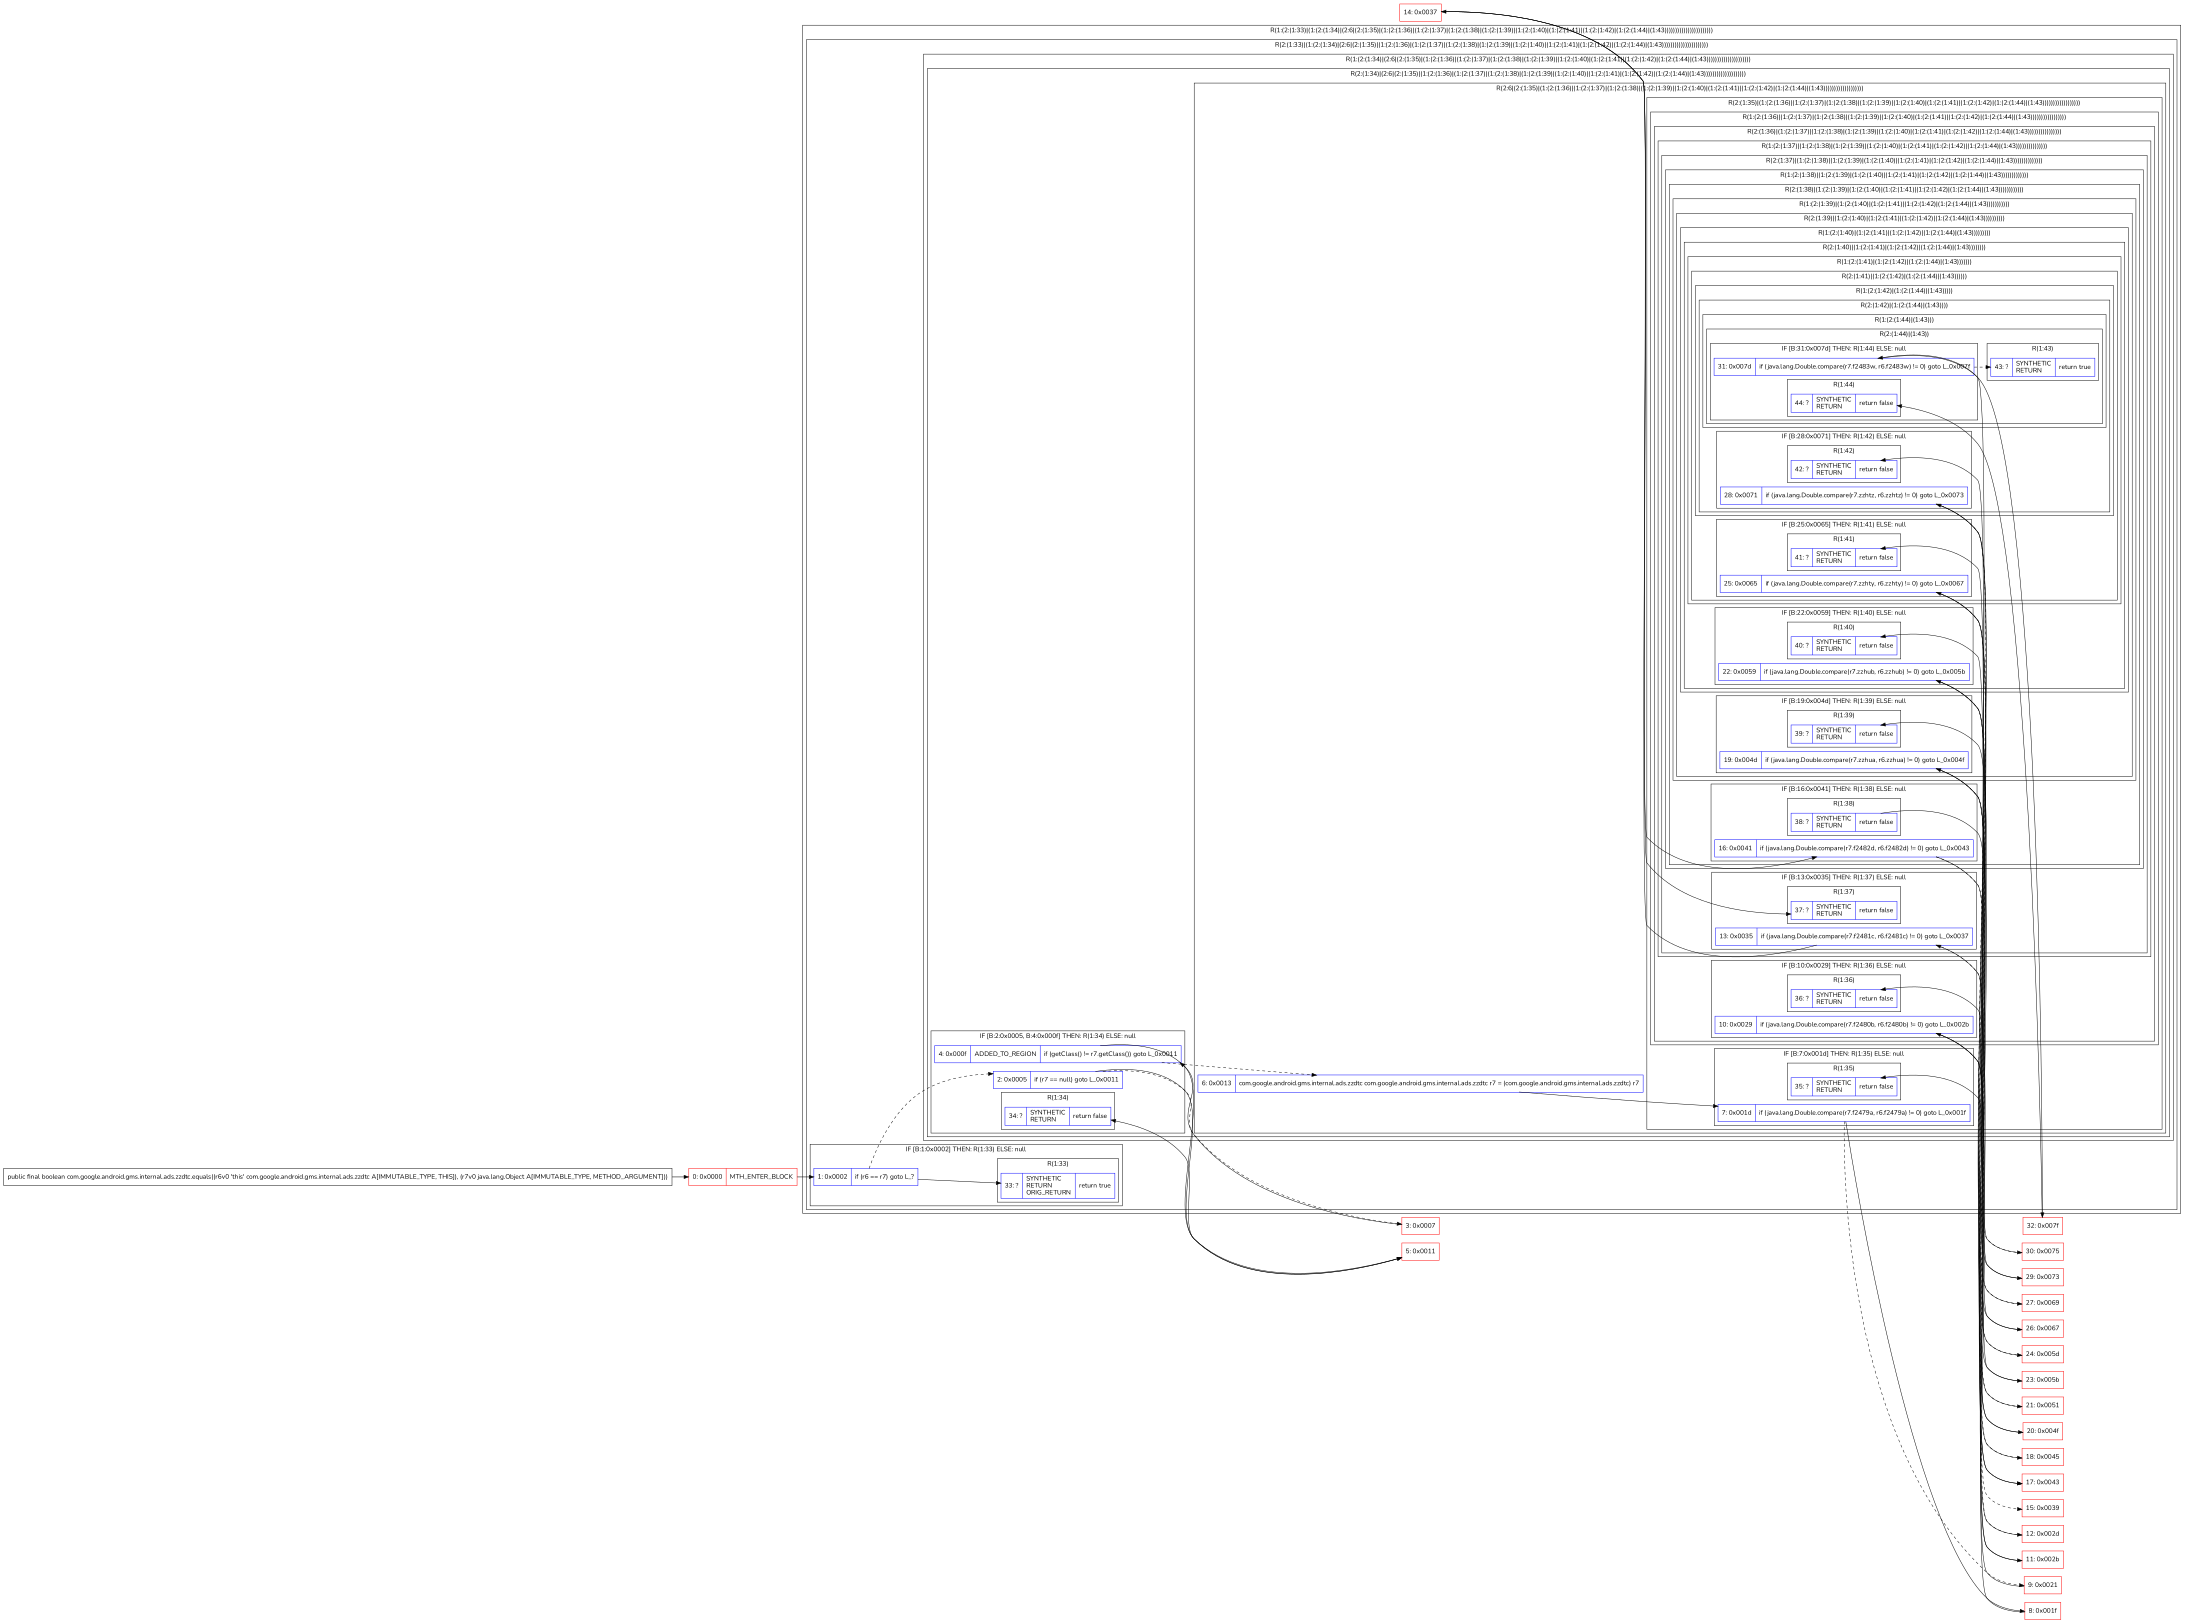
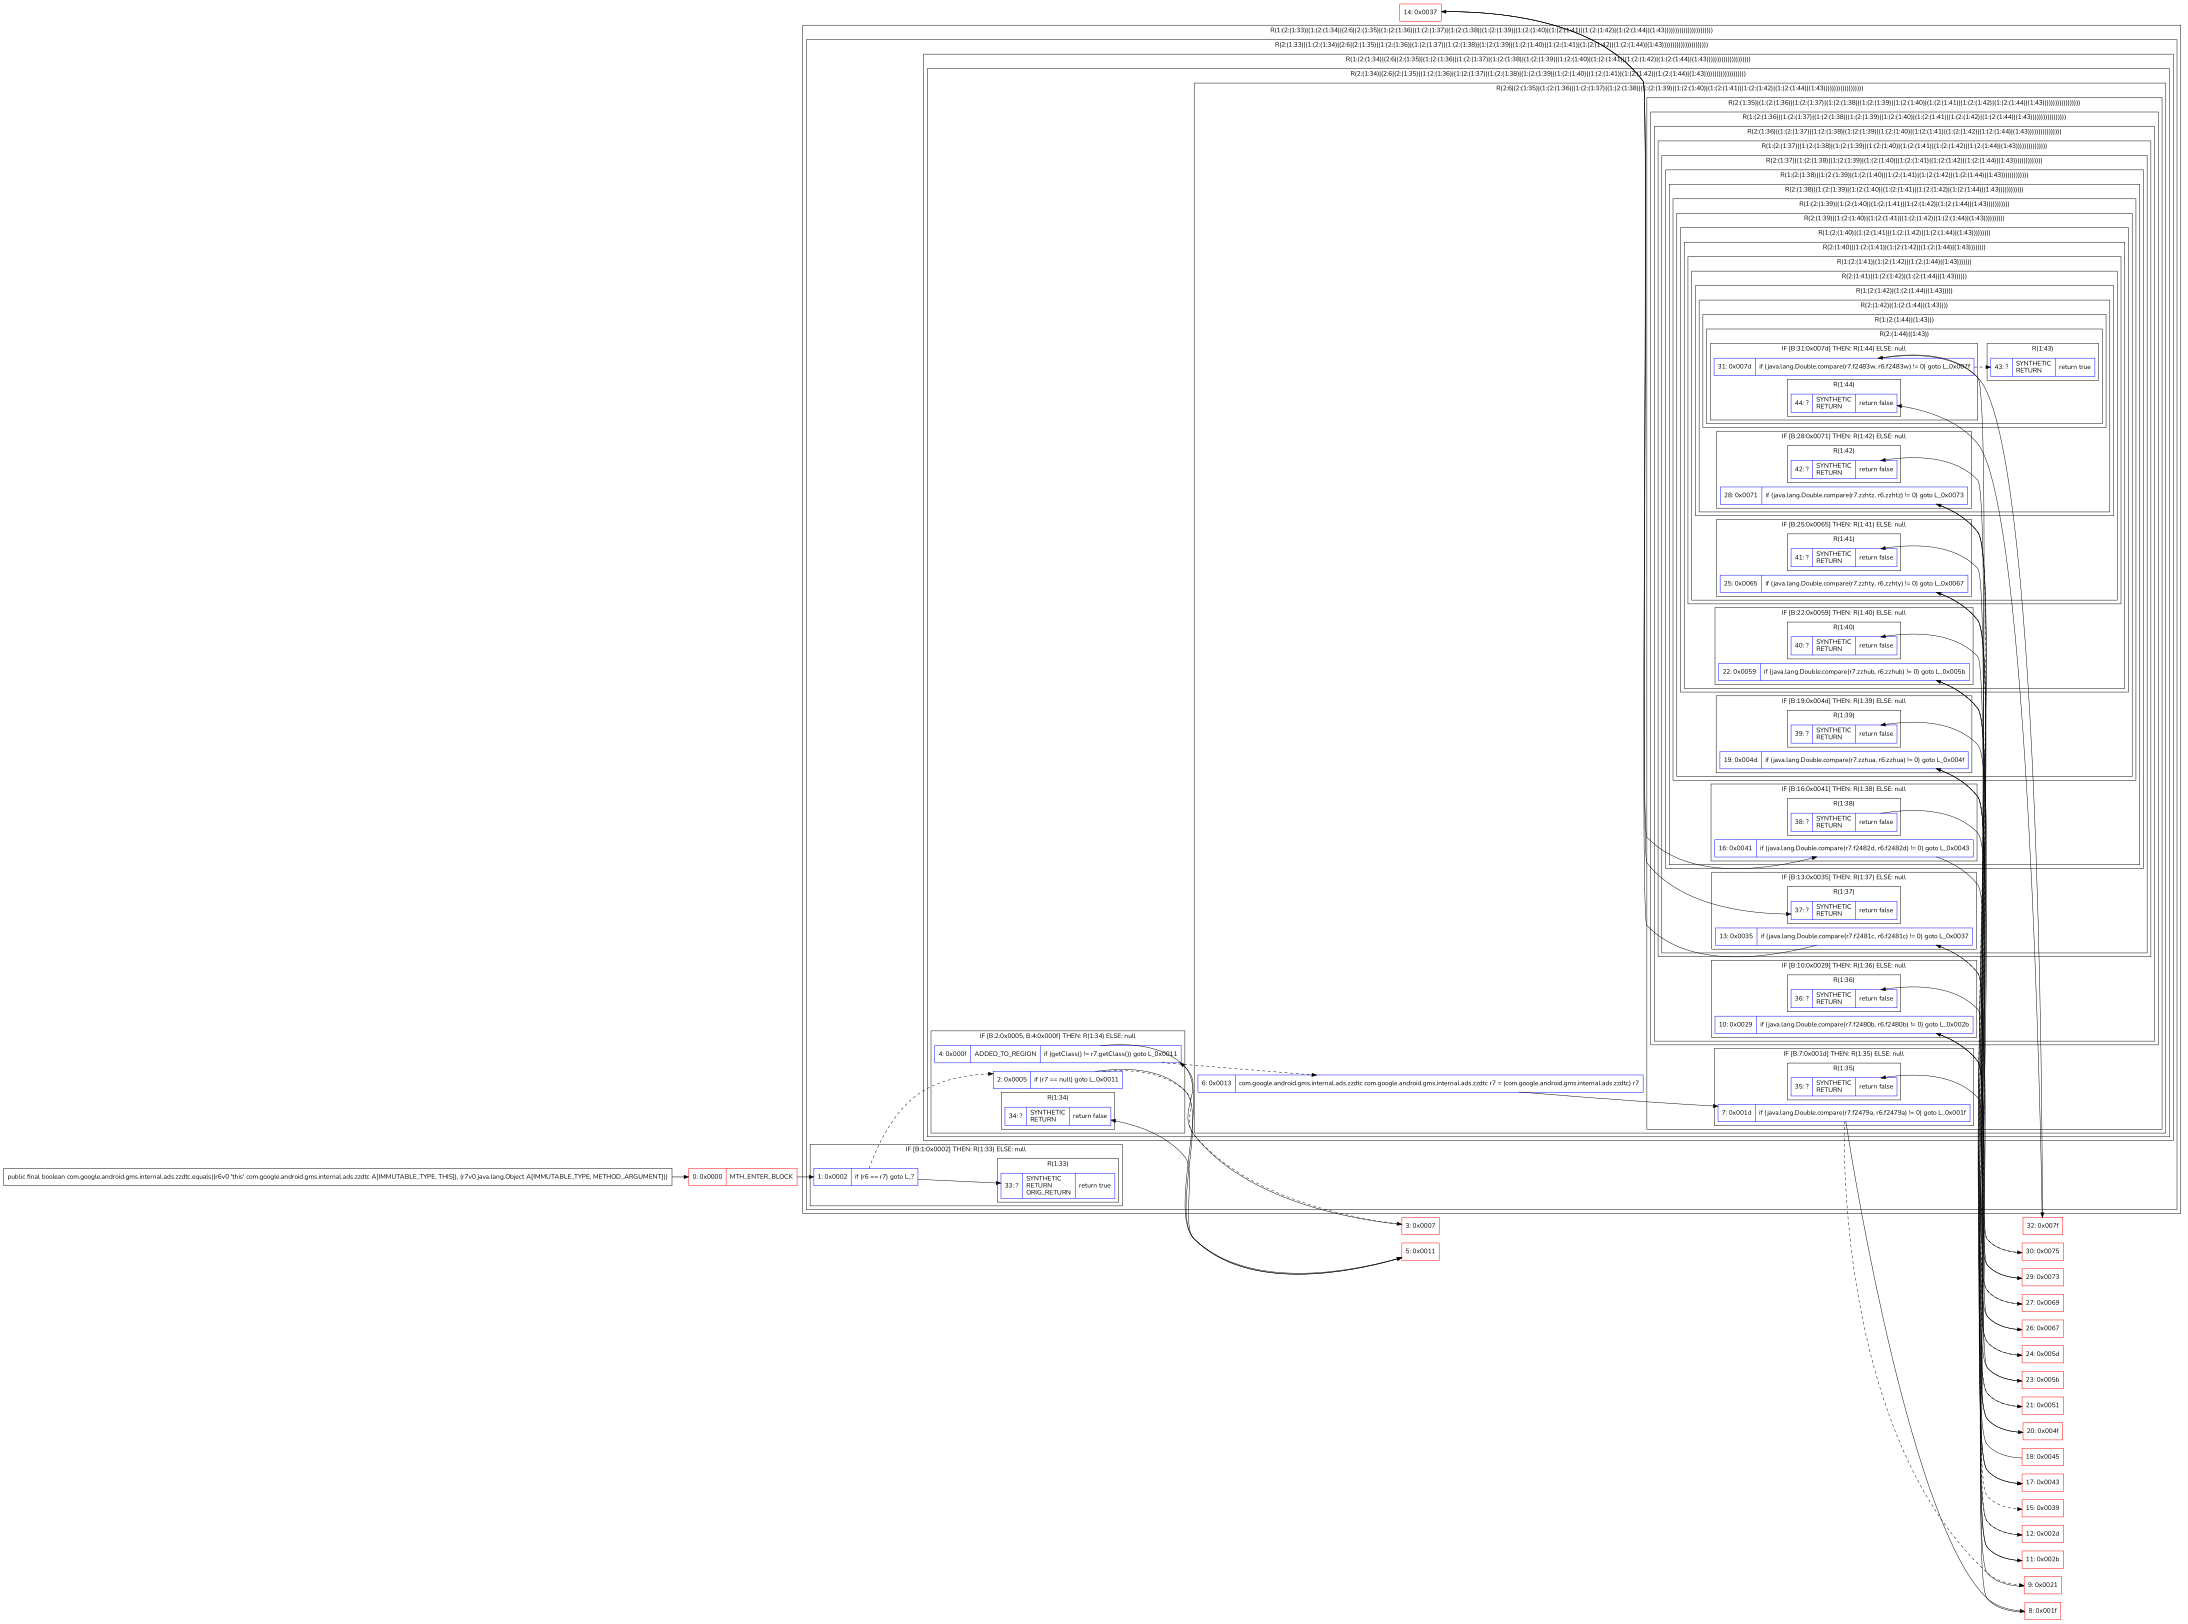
(1982, 1156) -> none
